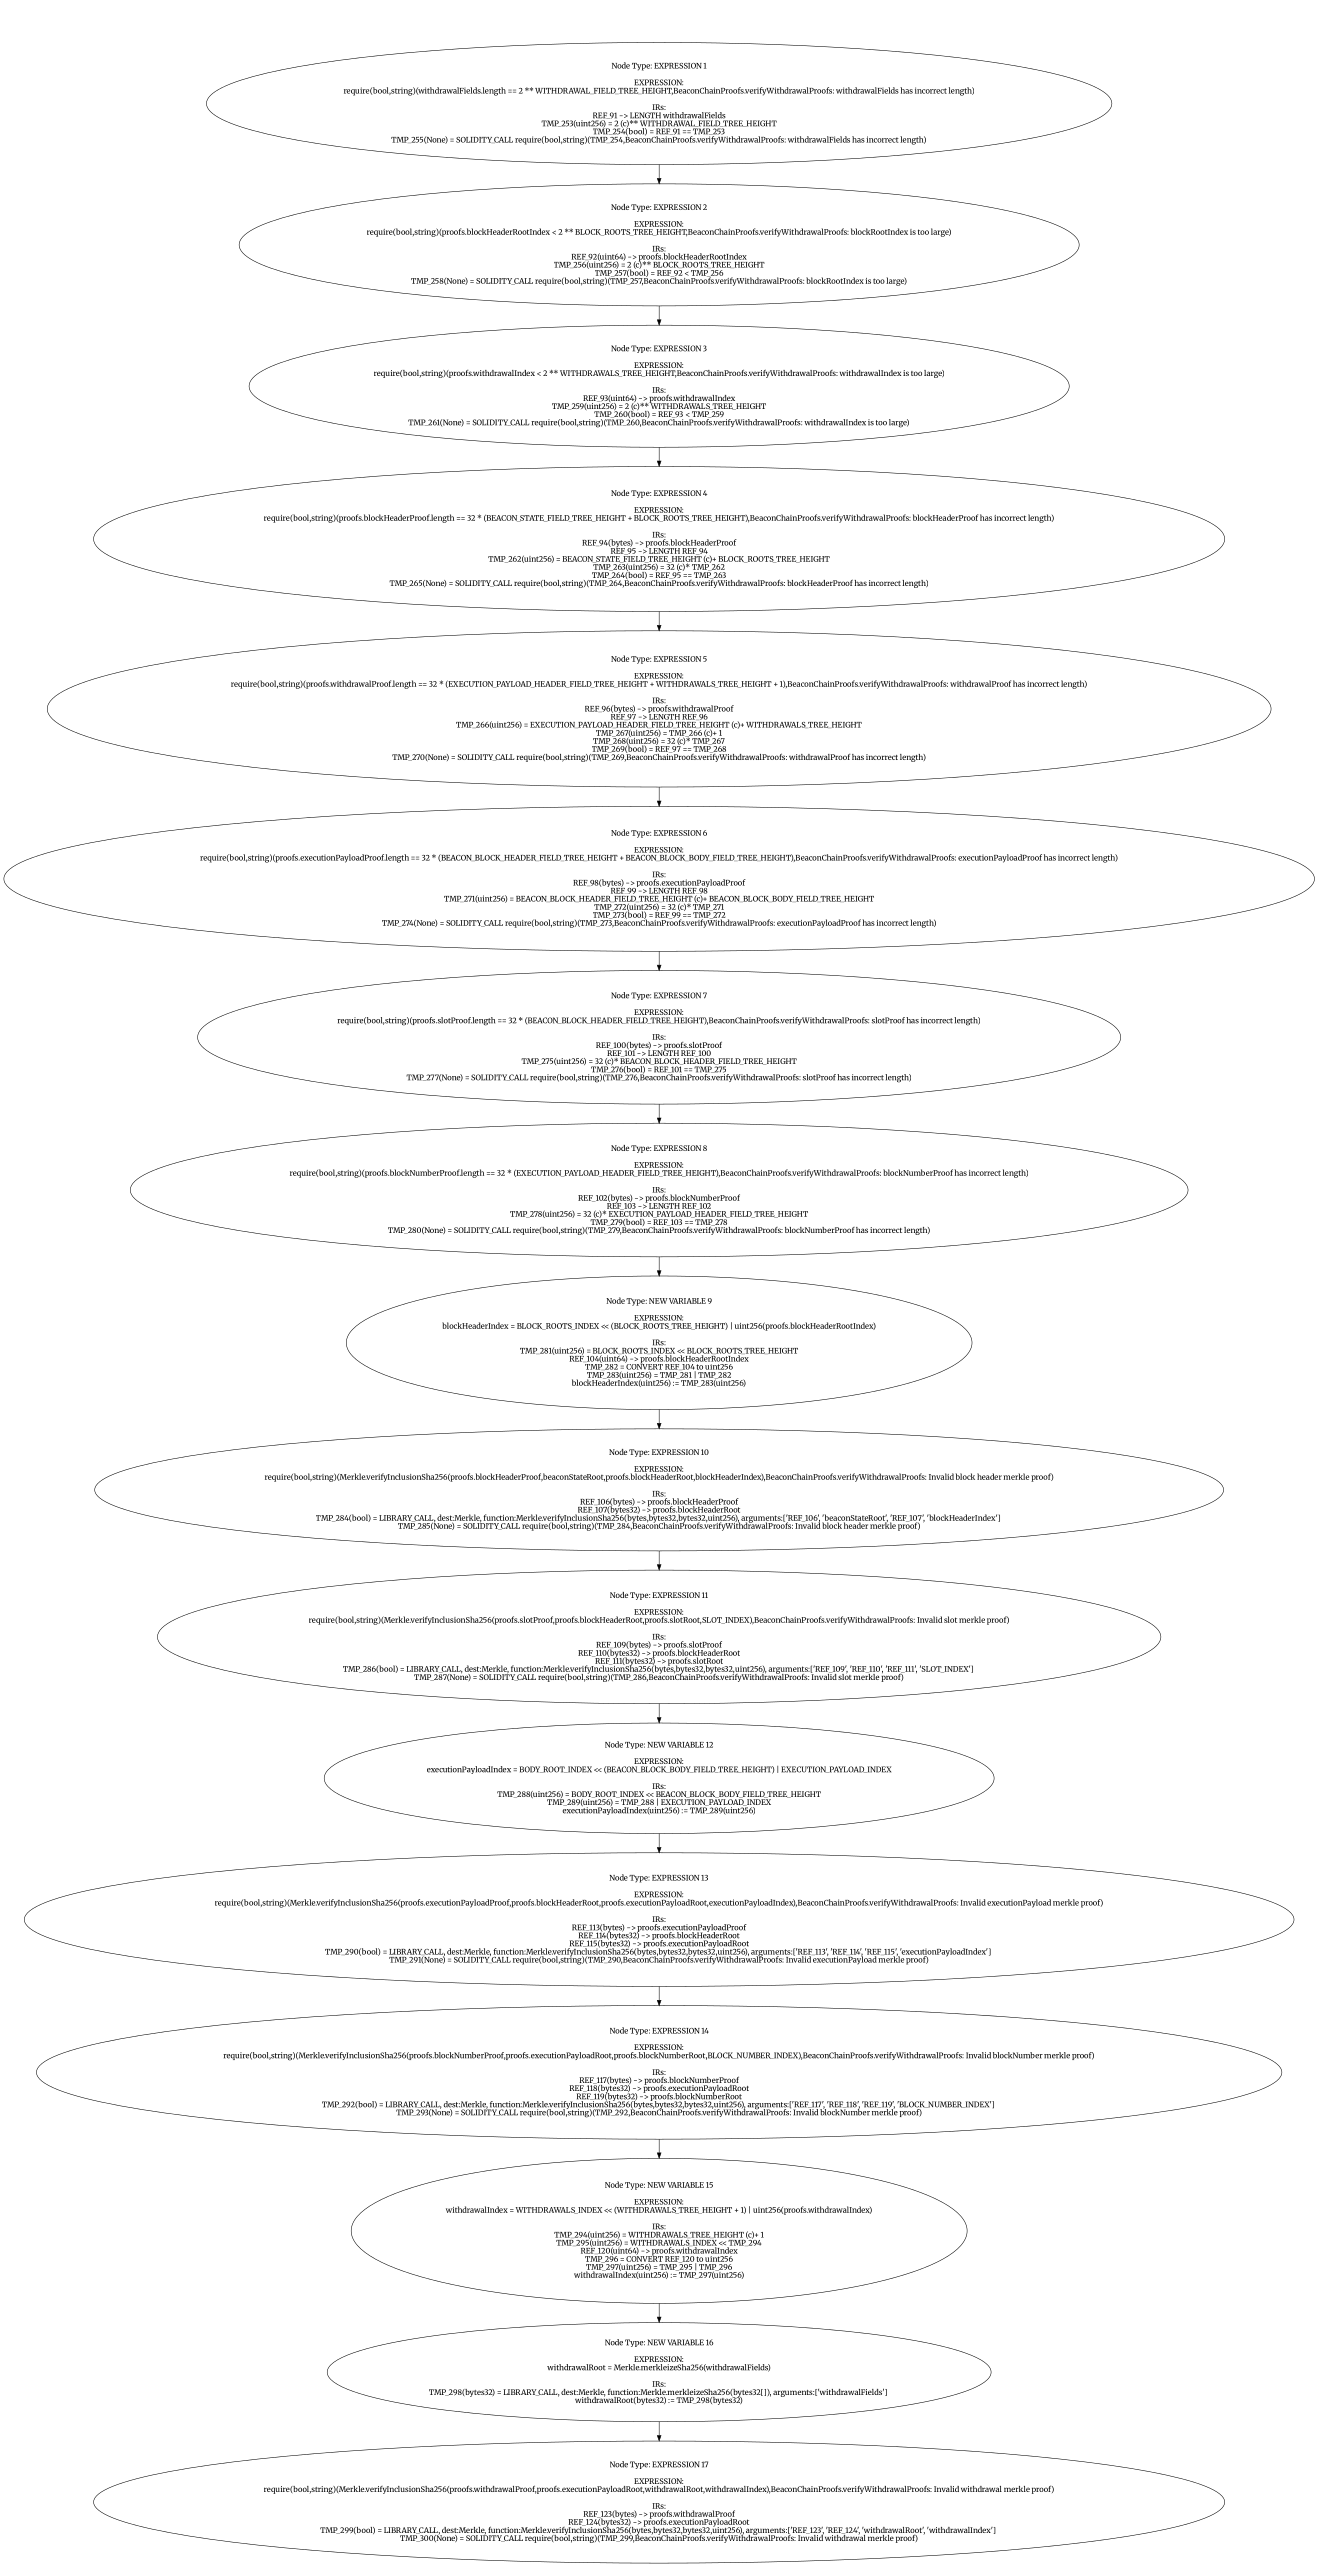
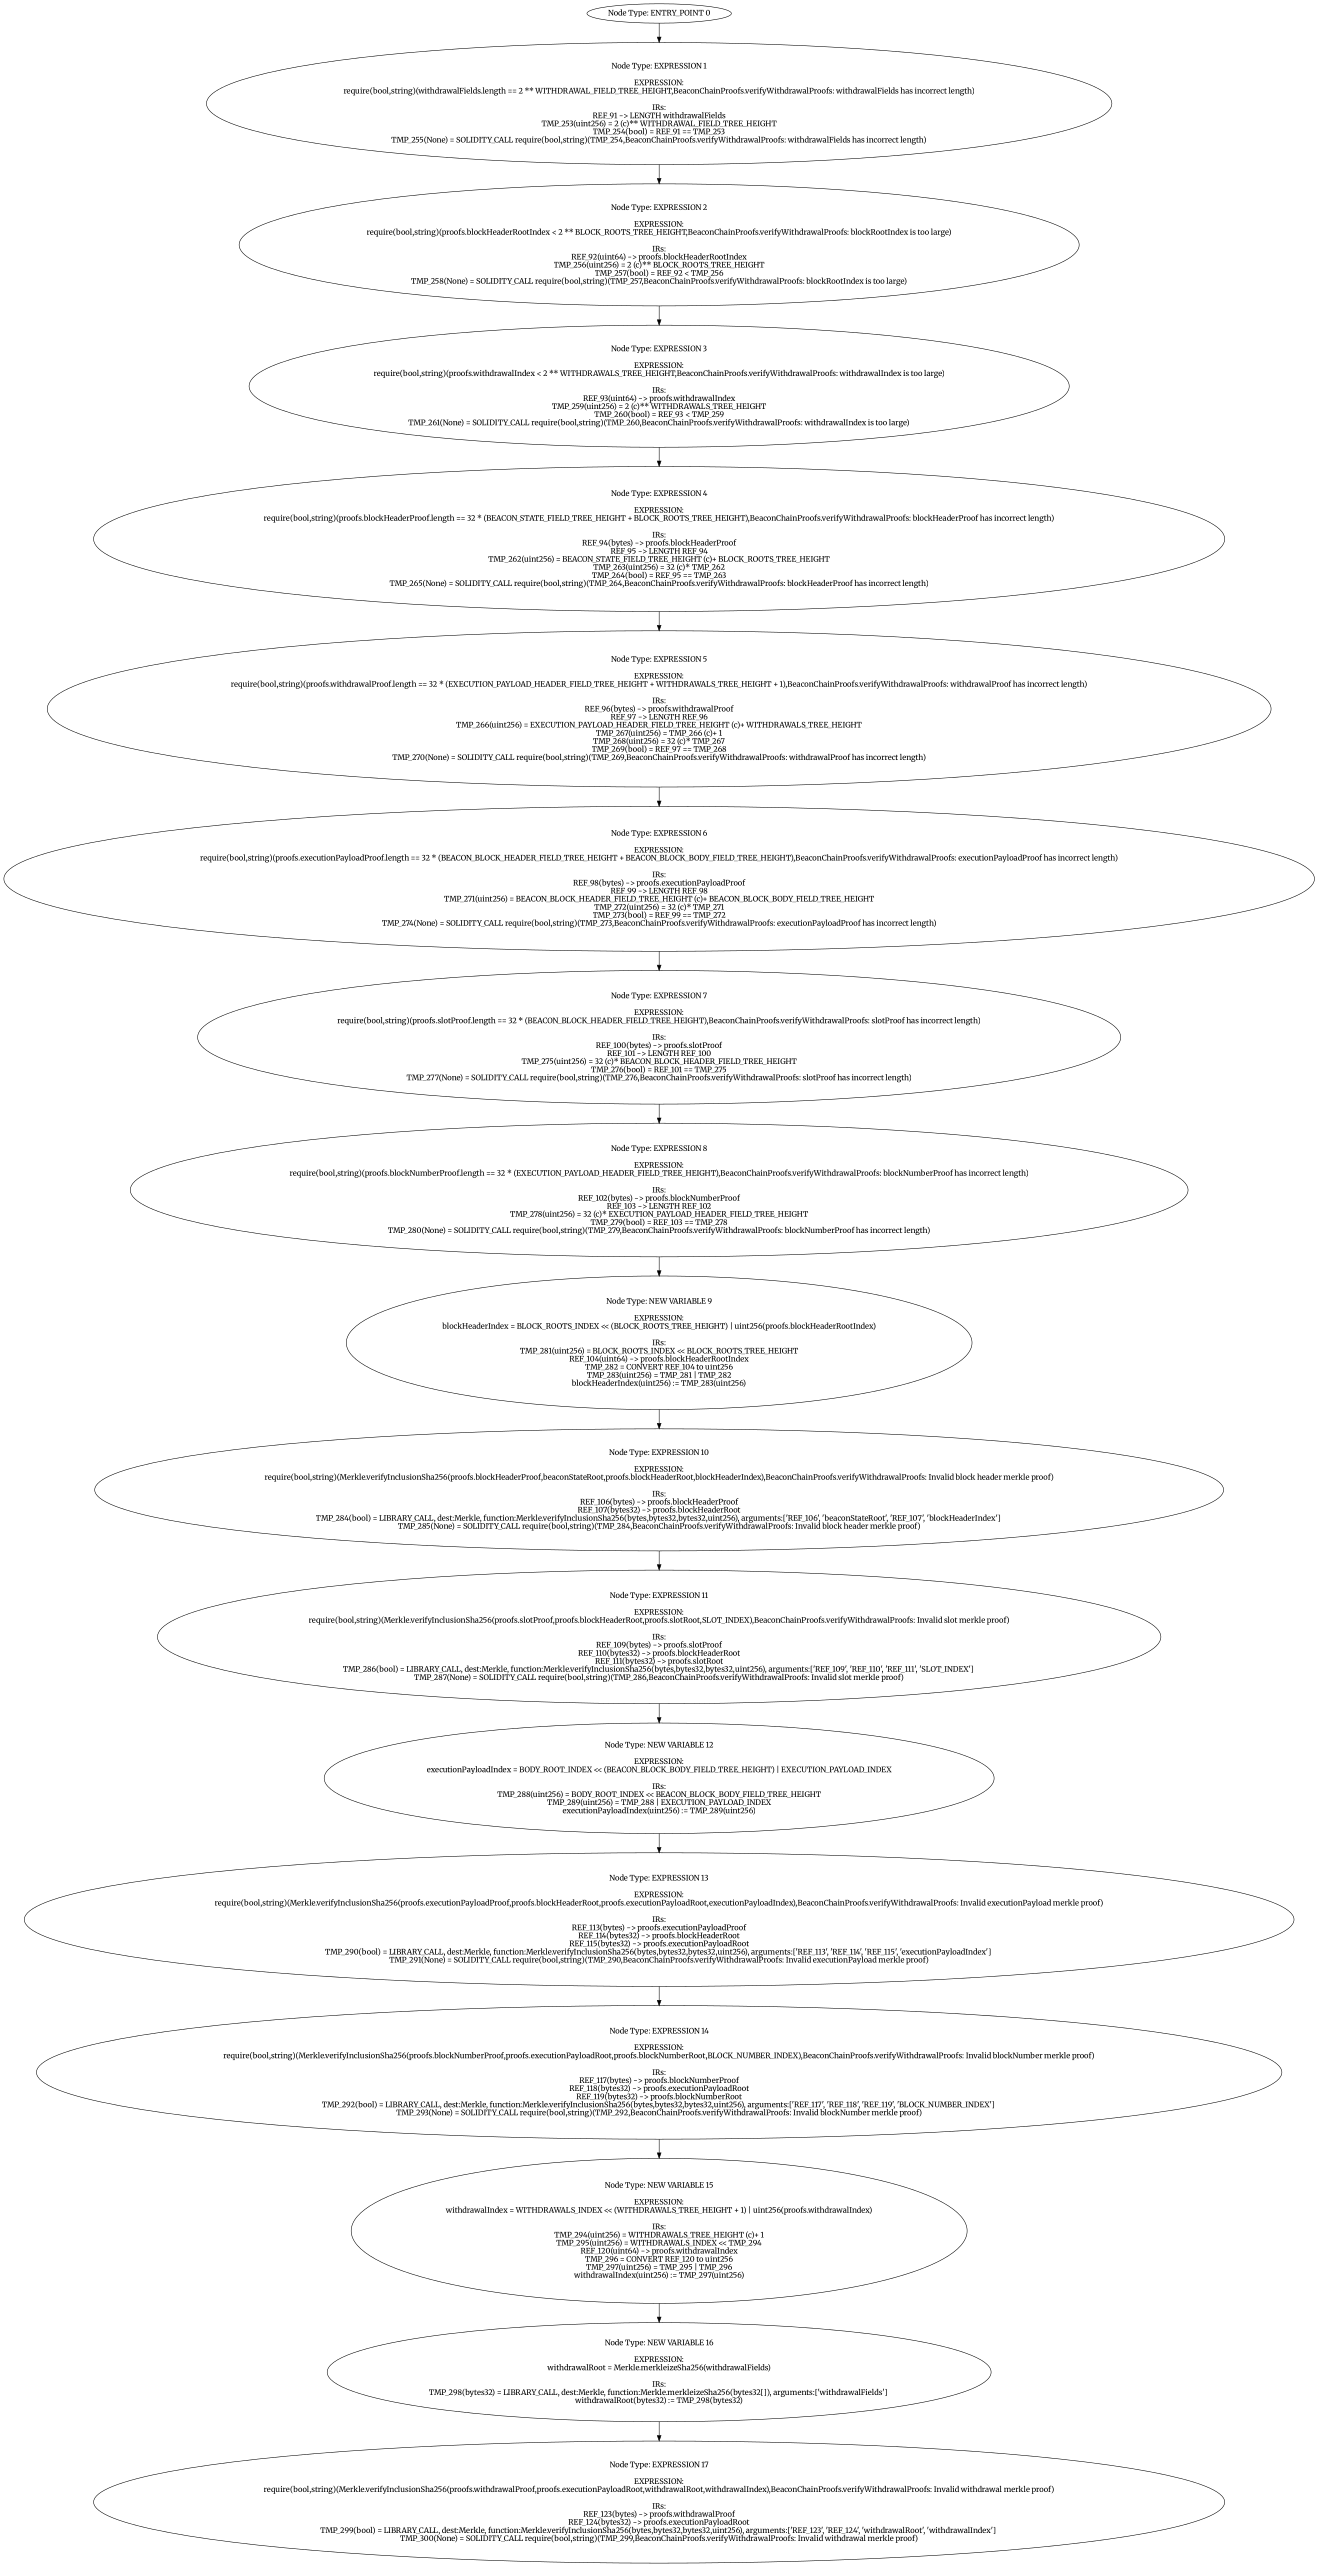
none -> (659, 13)
